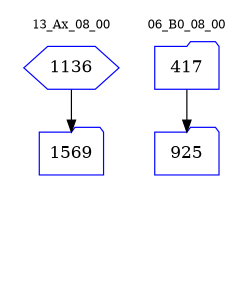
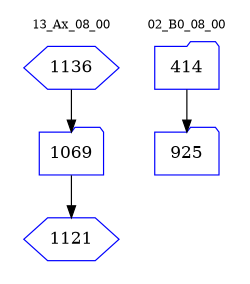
(187, 26) -> (187, 26)
(187, 68) -> (187, 68)
(71, 154) -> (71, 154)
none -> (71, 239)
